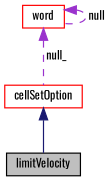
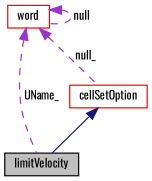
none -> (20, 98)
